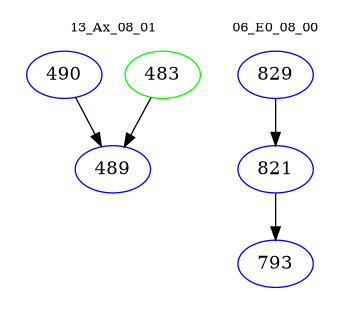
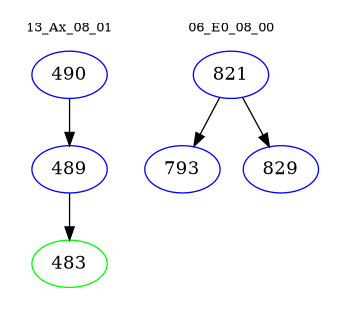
(141, 116) -> (70, 210)
(276, 116) -> (253, 116)
